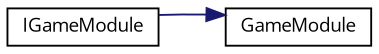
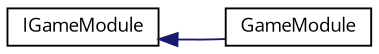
(183, 14) -> (201, 40)
